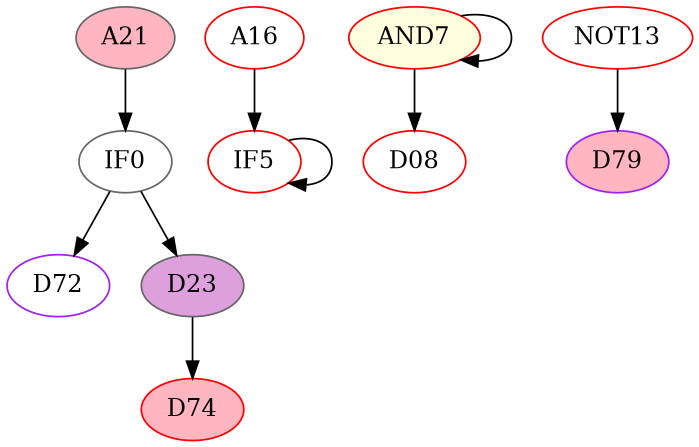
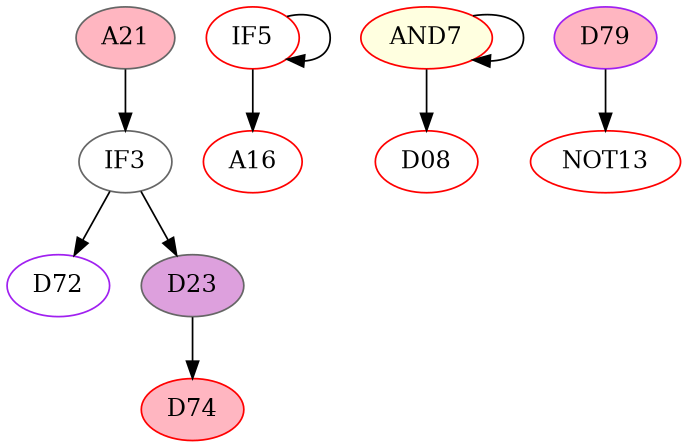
(255, 91) -> (253, 91)
(618, 91) -> (606, 91)
(125, 162) -> (125, 162)
